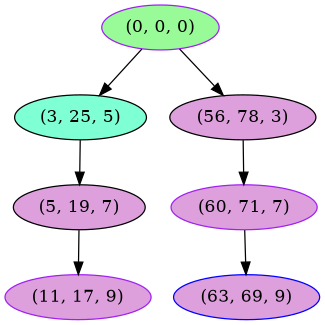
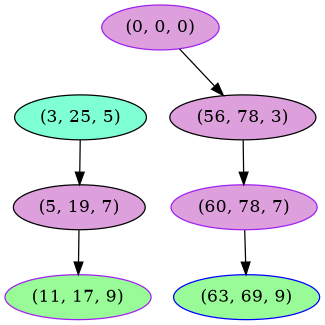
(160, 27) -> (160, 27)
(125, 67) -> none
(244, 207) -> (244, 207)
(78, 297) -> (78, 297)
(247, 297) -> (247, 297)
